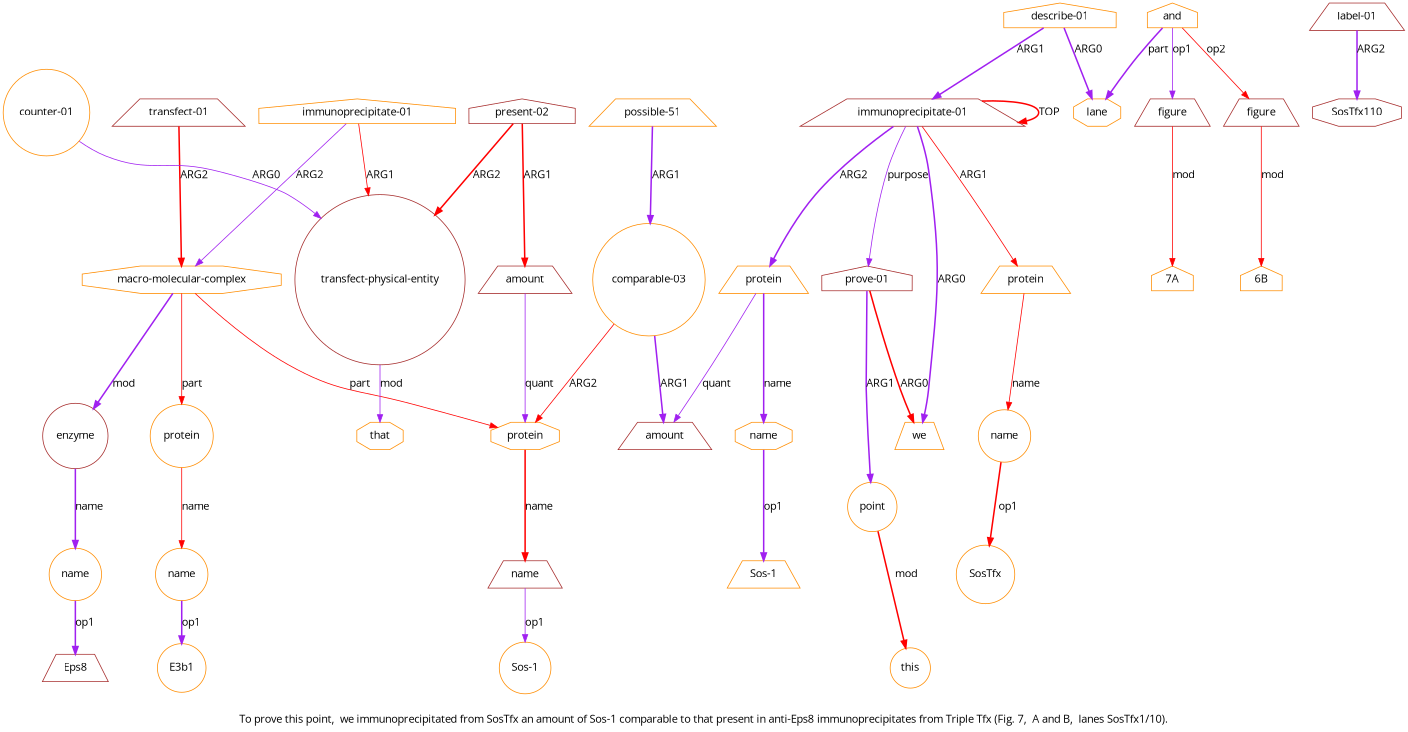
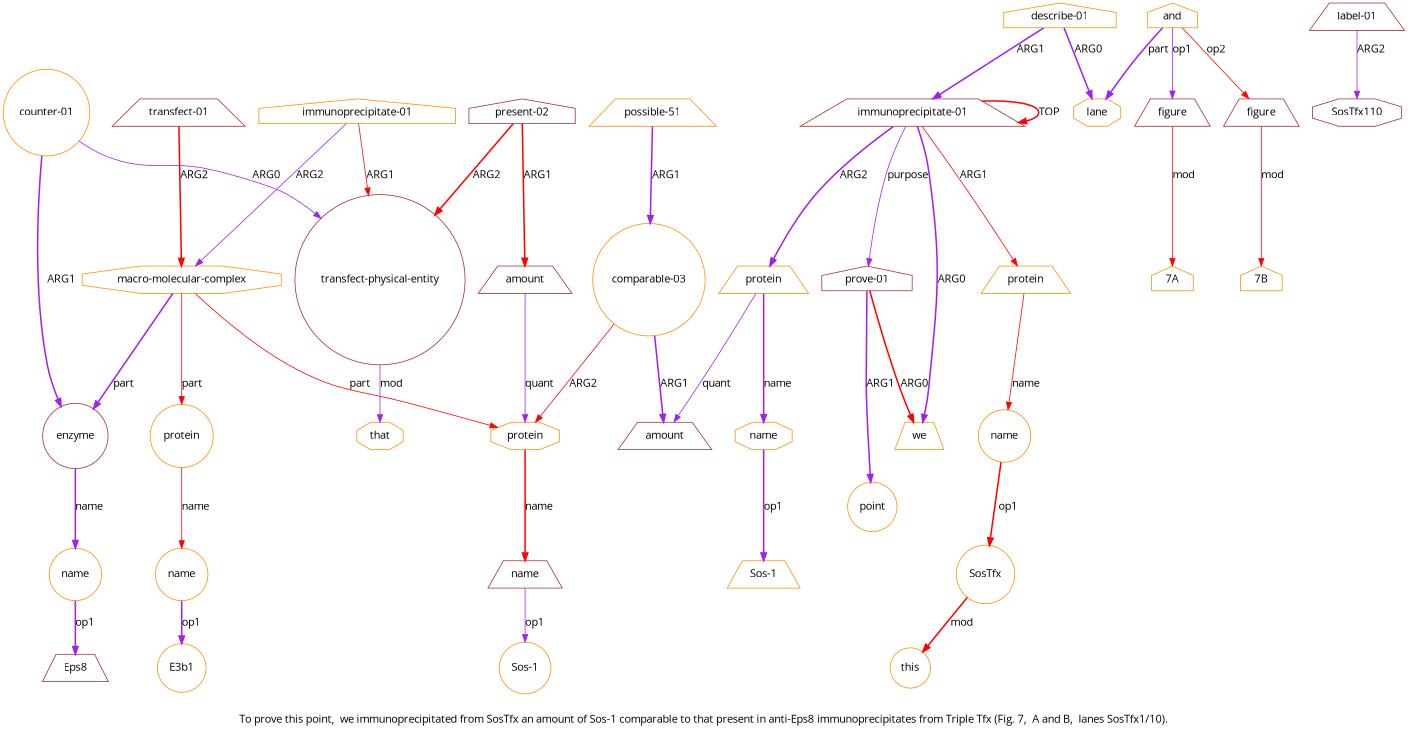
(1357, 61) -> (1357, 61)
none -> (38, 279)
(1261, 280) -> (1261, 280)
(124, 384) -> (124, 384)
(891, 586) -> (948, 622)
